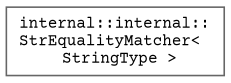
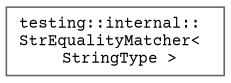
(115, 41) -> (115, 41)
